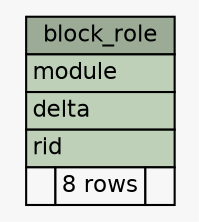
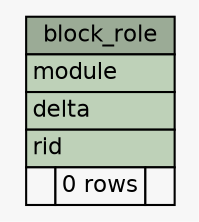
(100, 185) -> (100, 185)
